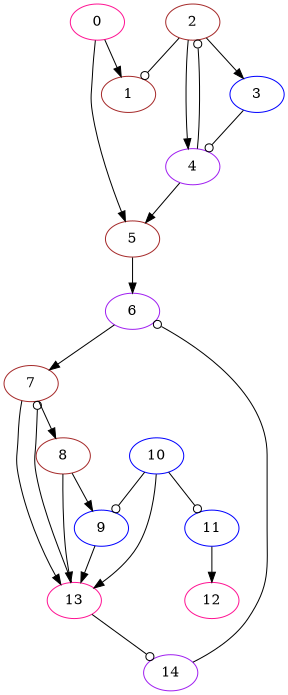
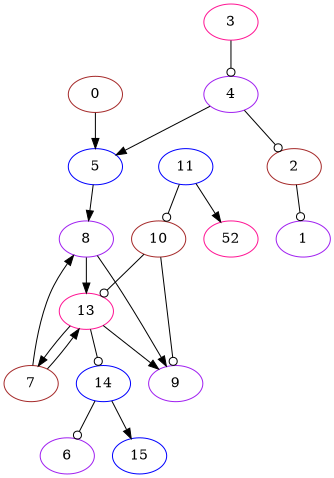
(97, 22) -> (95, 94)
(111, 54) -> none
(222, 55) -> none
(186, 89) -> none
(129, 94) -> (303, 239)
(257, 94) -> (231, 22)
(133, 239) -> (95, 167)
(133, 270) -> (92, 198)
(86, 345) -> none
(63, 456) -> (86, 239)
none -> (140, 456)
(157, 456) -> (159, 239)
(182, 489) -> (174, 199)
(42, 498) -> (57, 342)
(101, 528) -> (176, 384)
(143, 535) -> (126, 272)
(90, 559) -> (127, 344)
(212, 600) -> (231, 239)
(171, 673) -> (103, 384)
